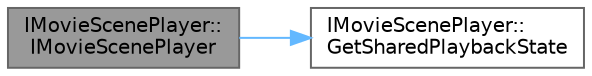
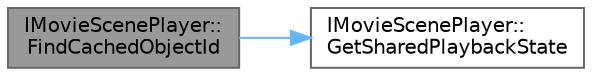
(124, 38) -> (124, 38)
